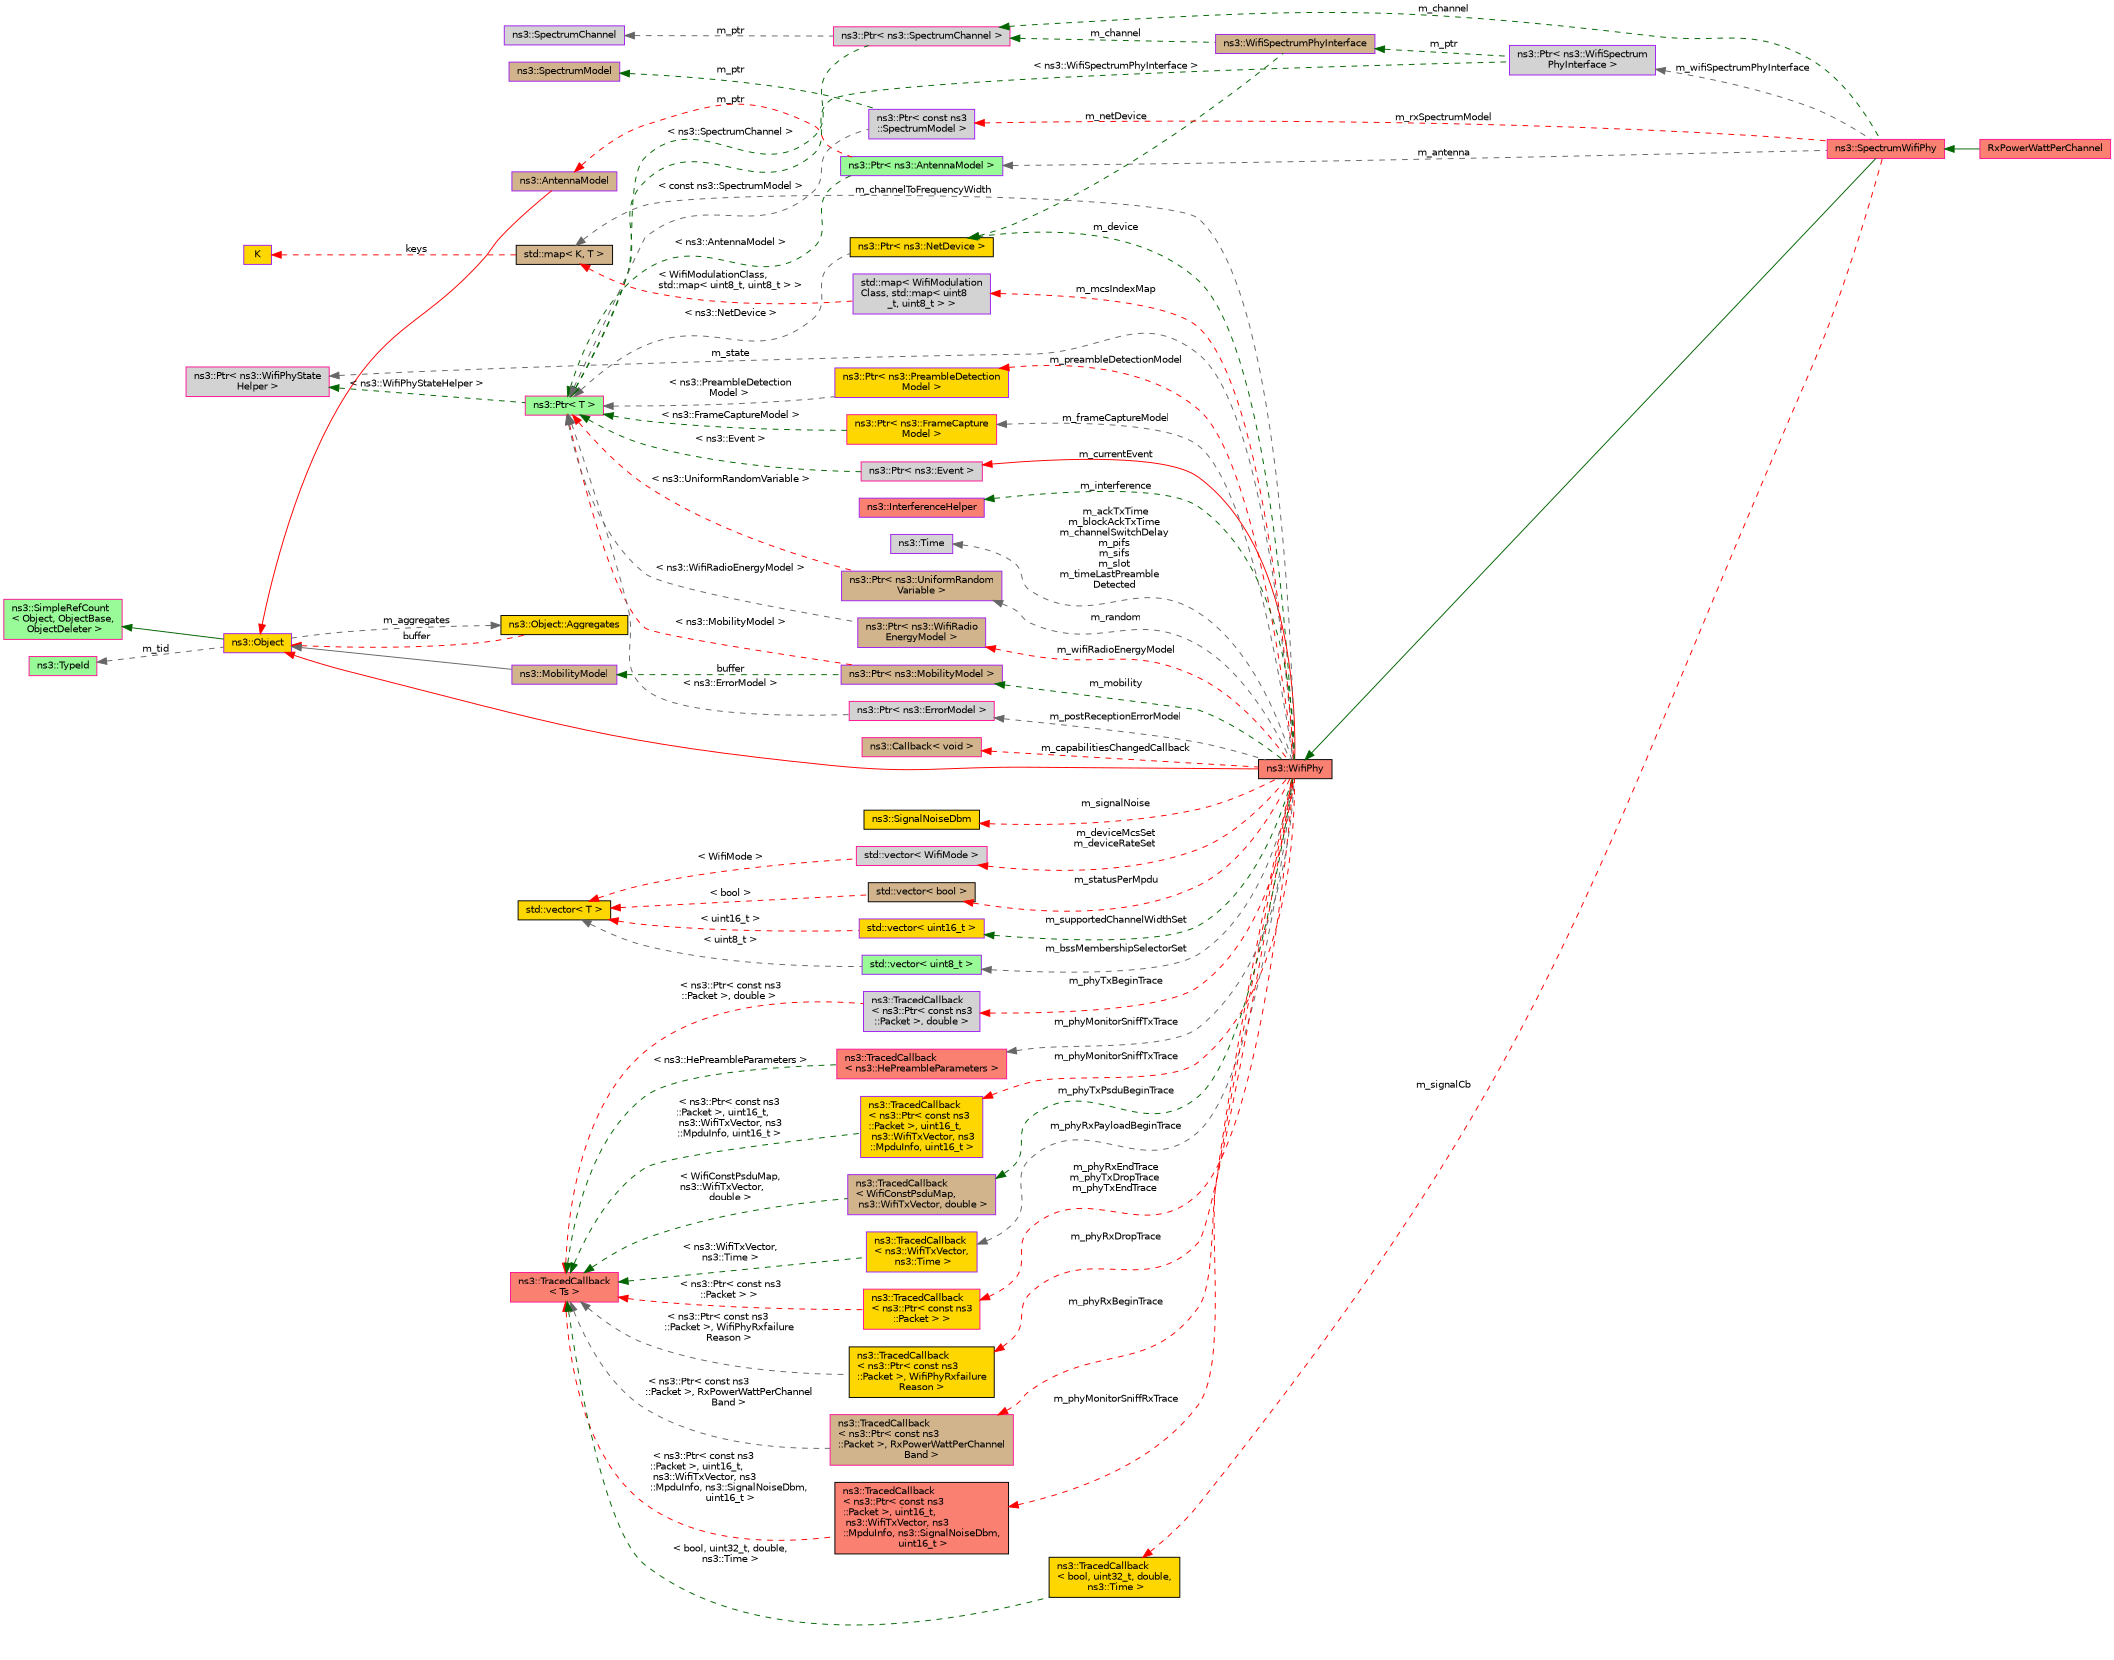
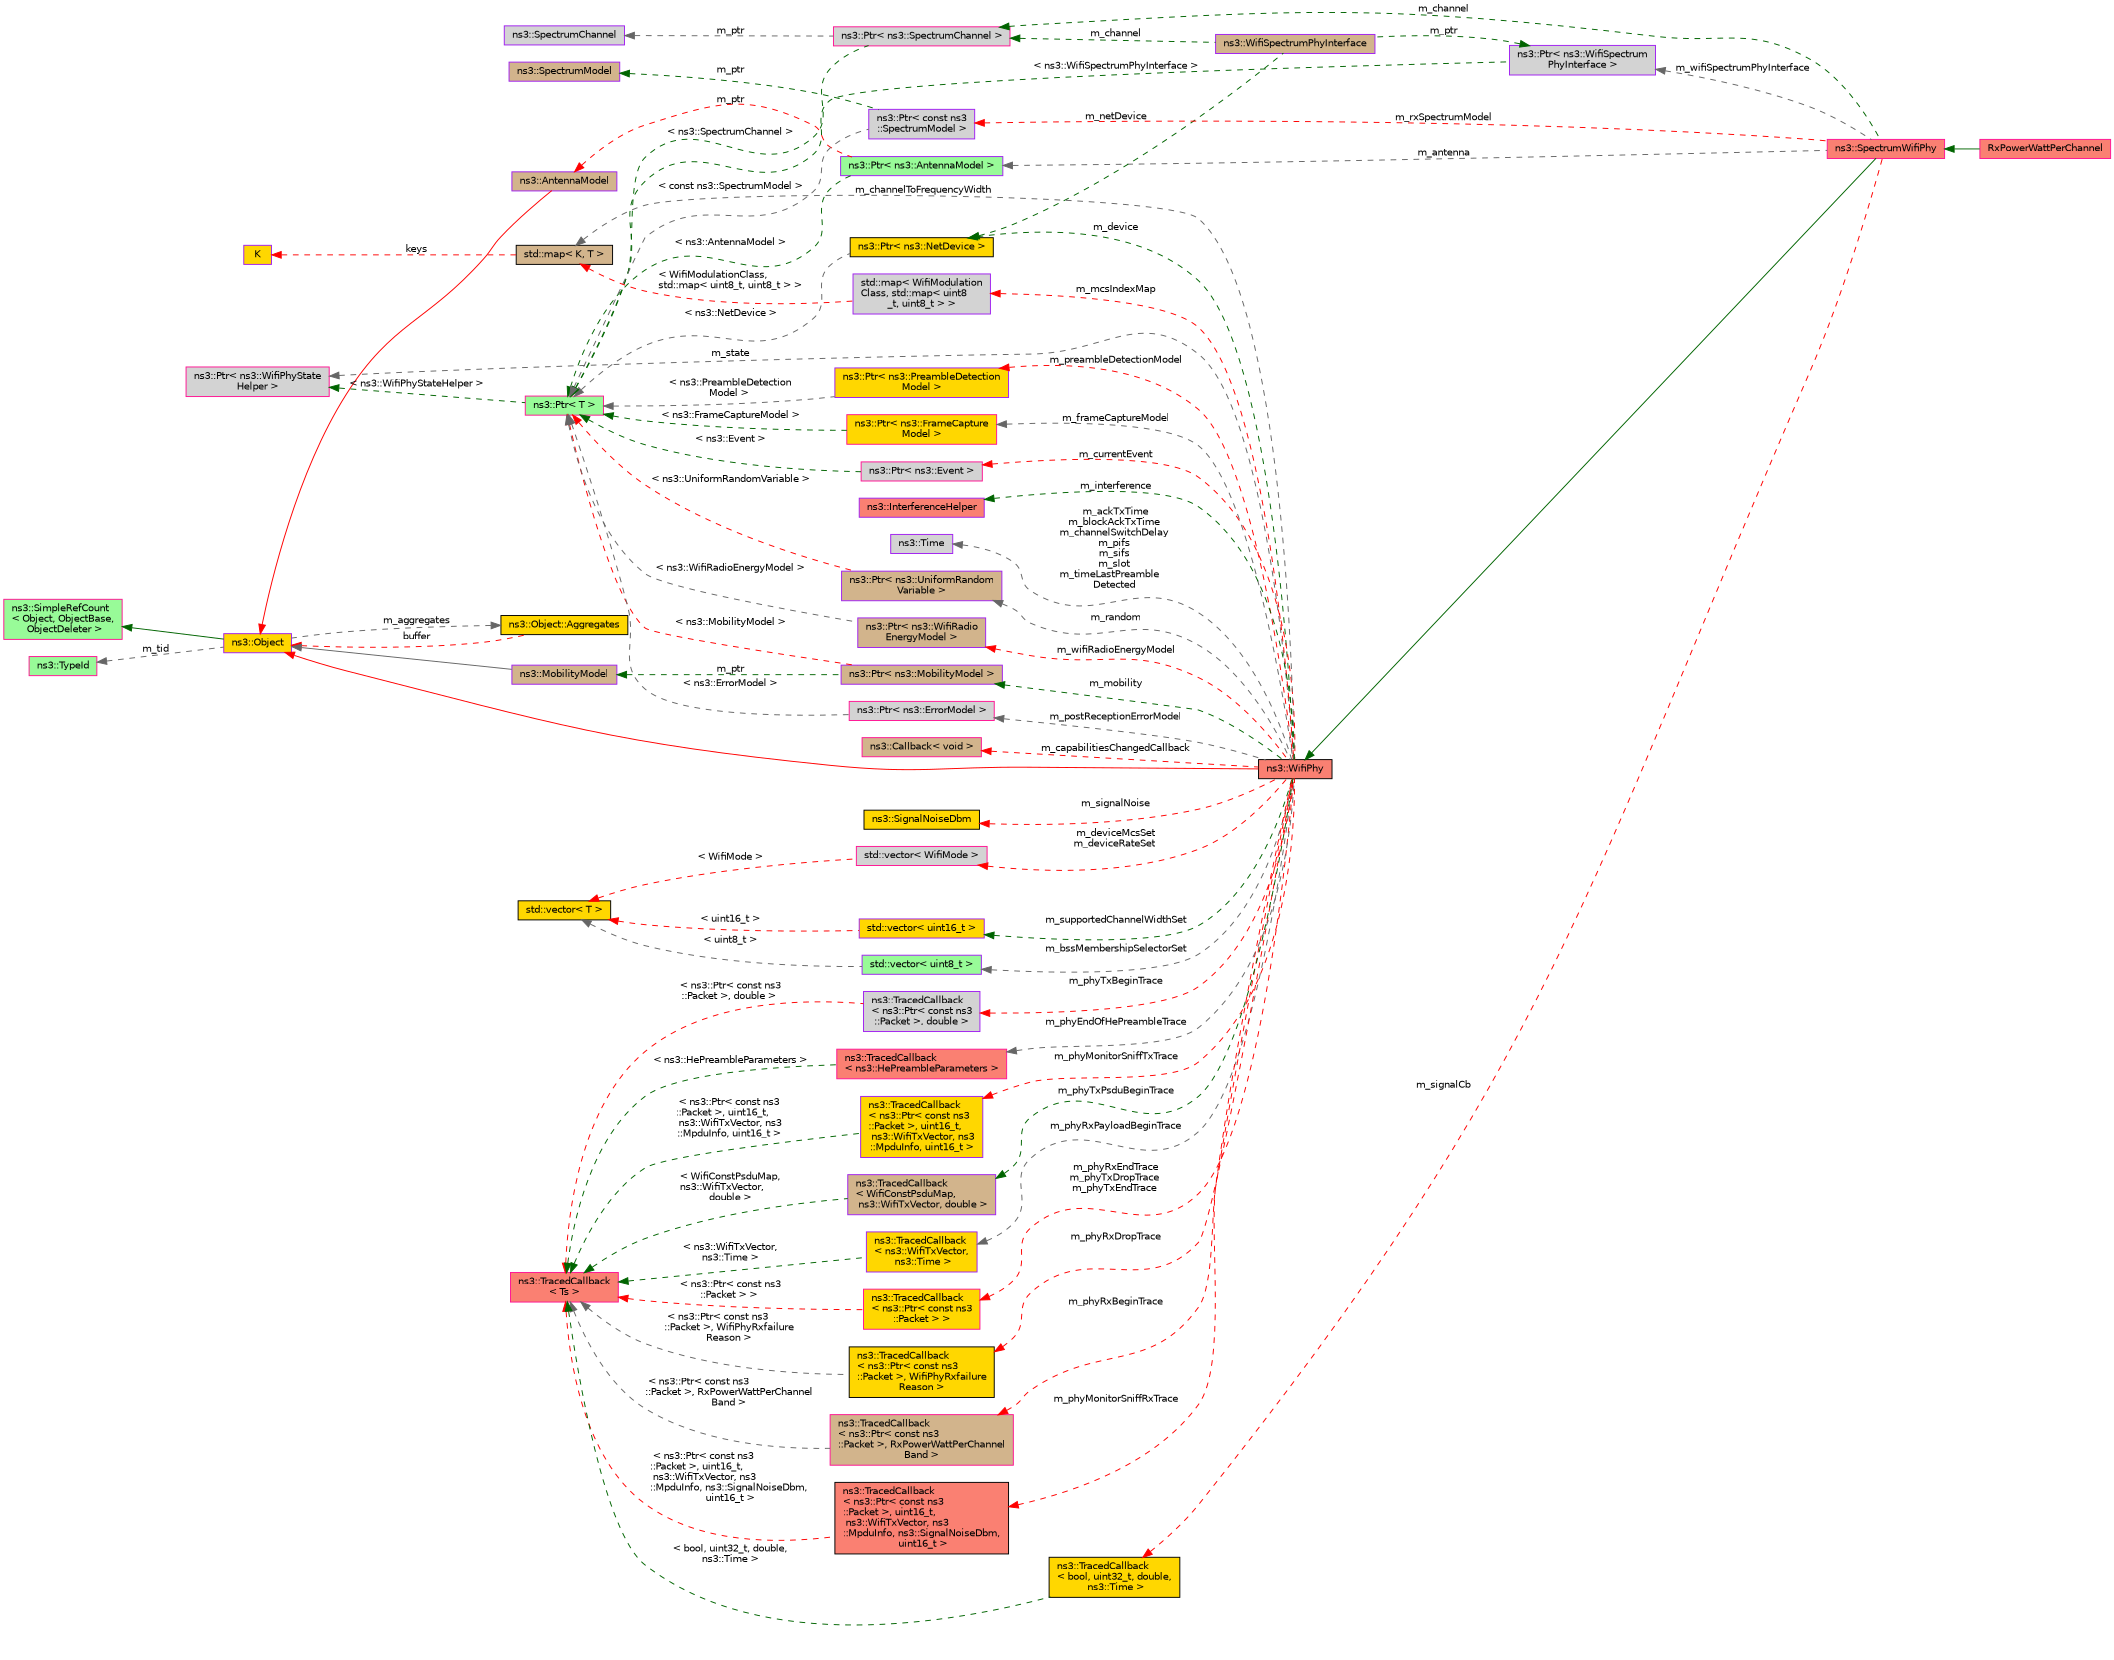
(1447, 53) -> (1448, 36)
(1225, 503) -> (1225, 503)
(729, 669) -> (729, 669)
(922, 892) -> none
(1114, 1022) -> (1114, 1022)
